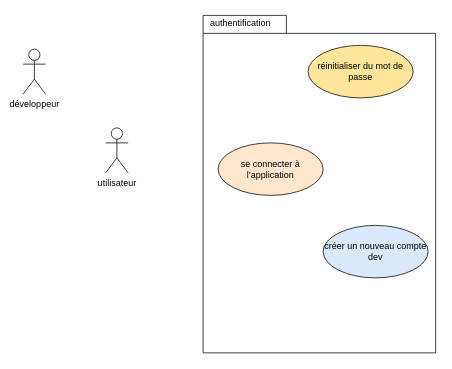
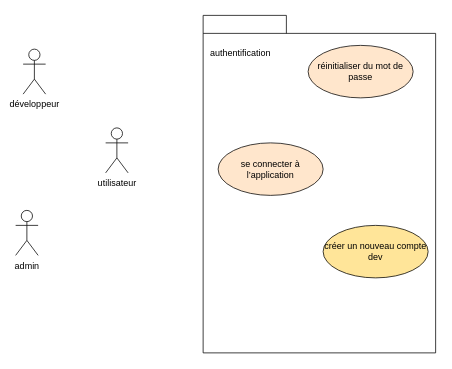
(240, 23) -> (240, 53)
(360, 72) -> (360, 72)
none -> (27, 233)
(375, 252) -> (375, 252)
